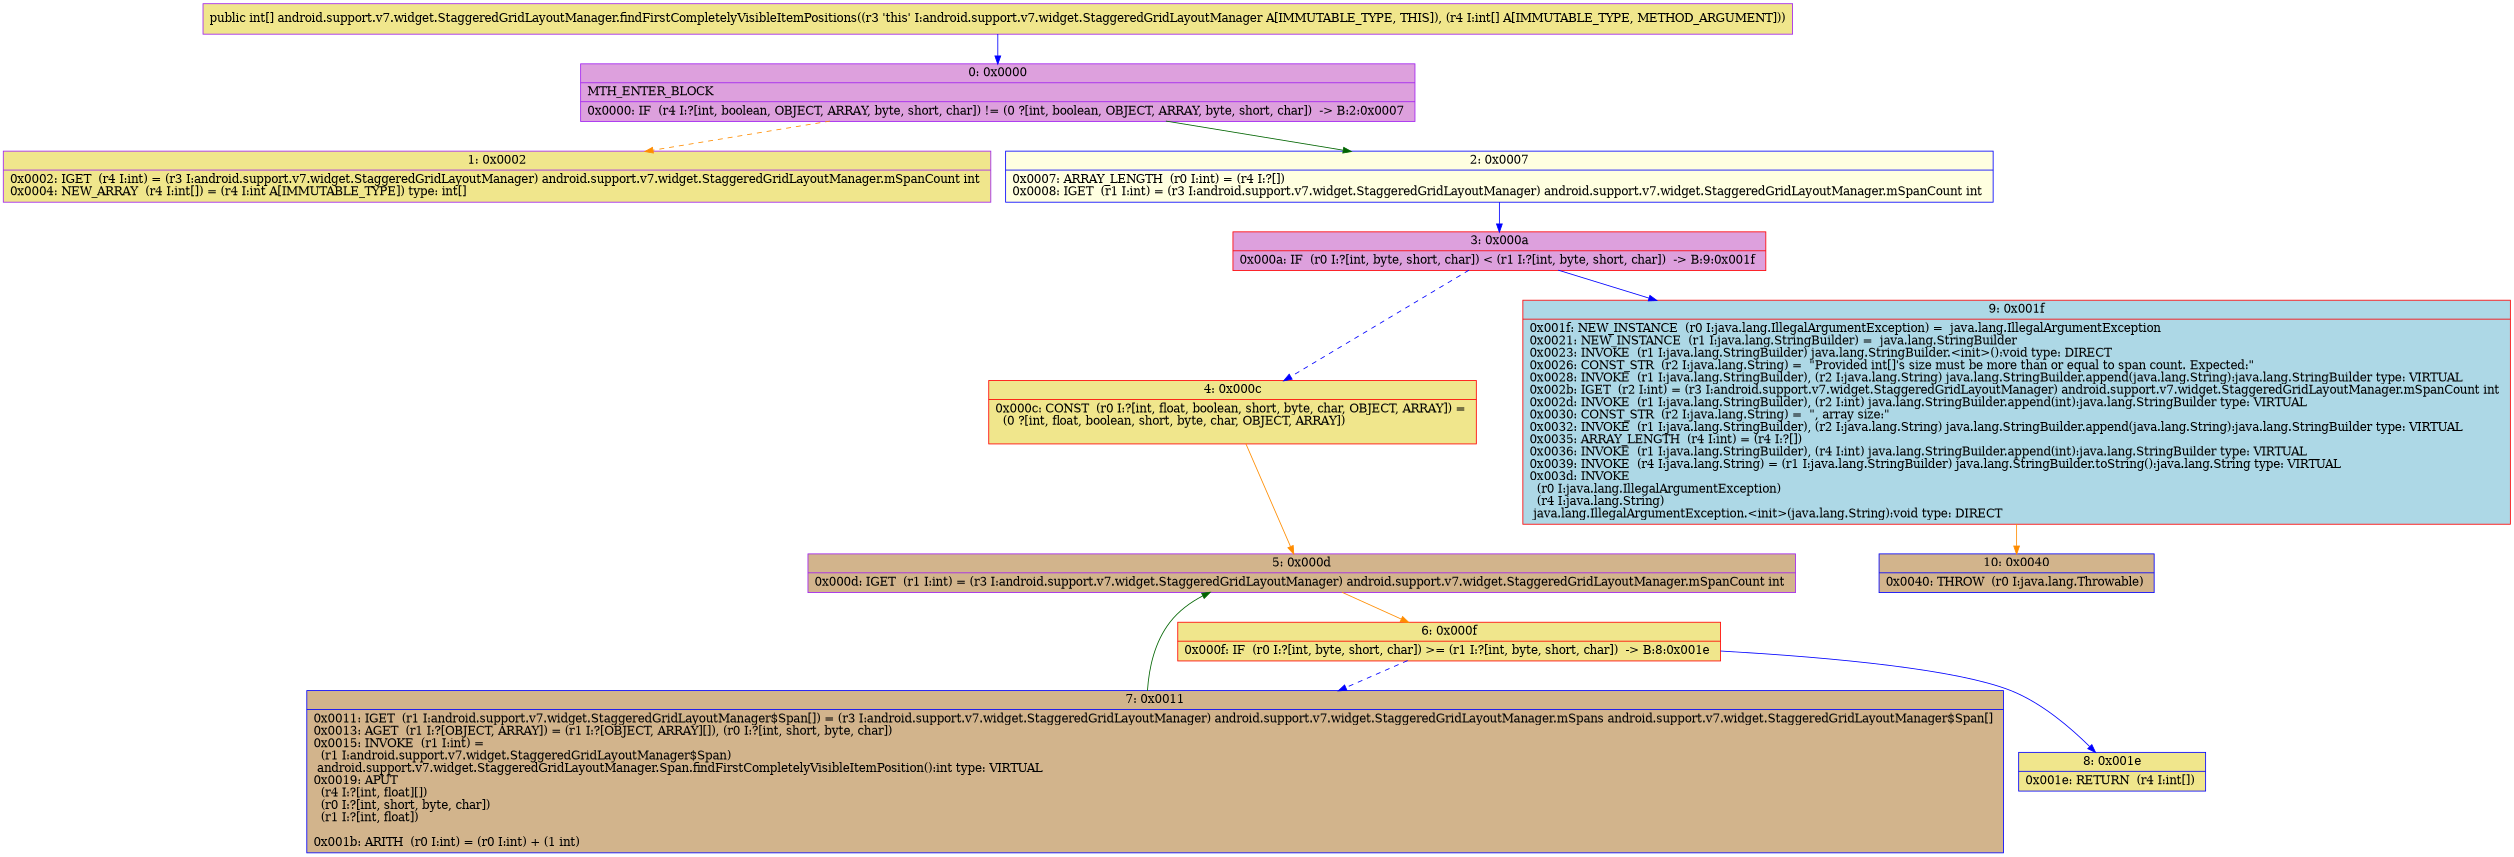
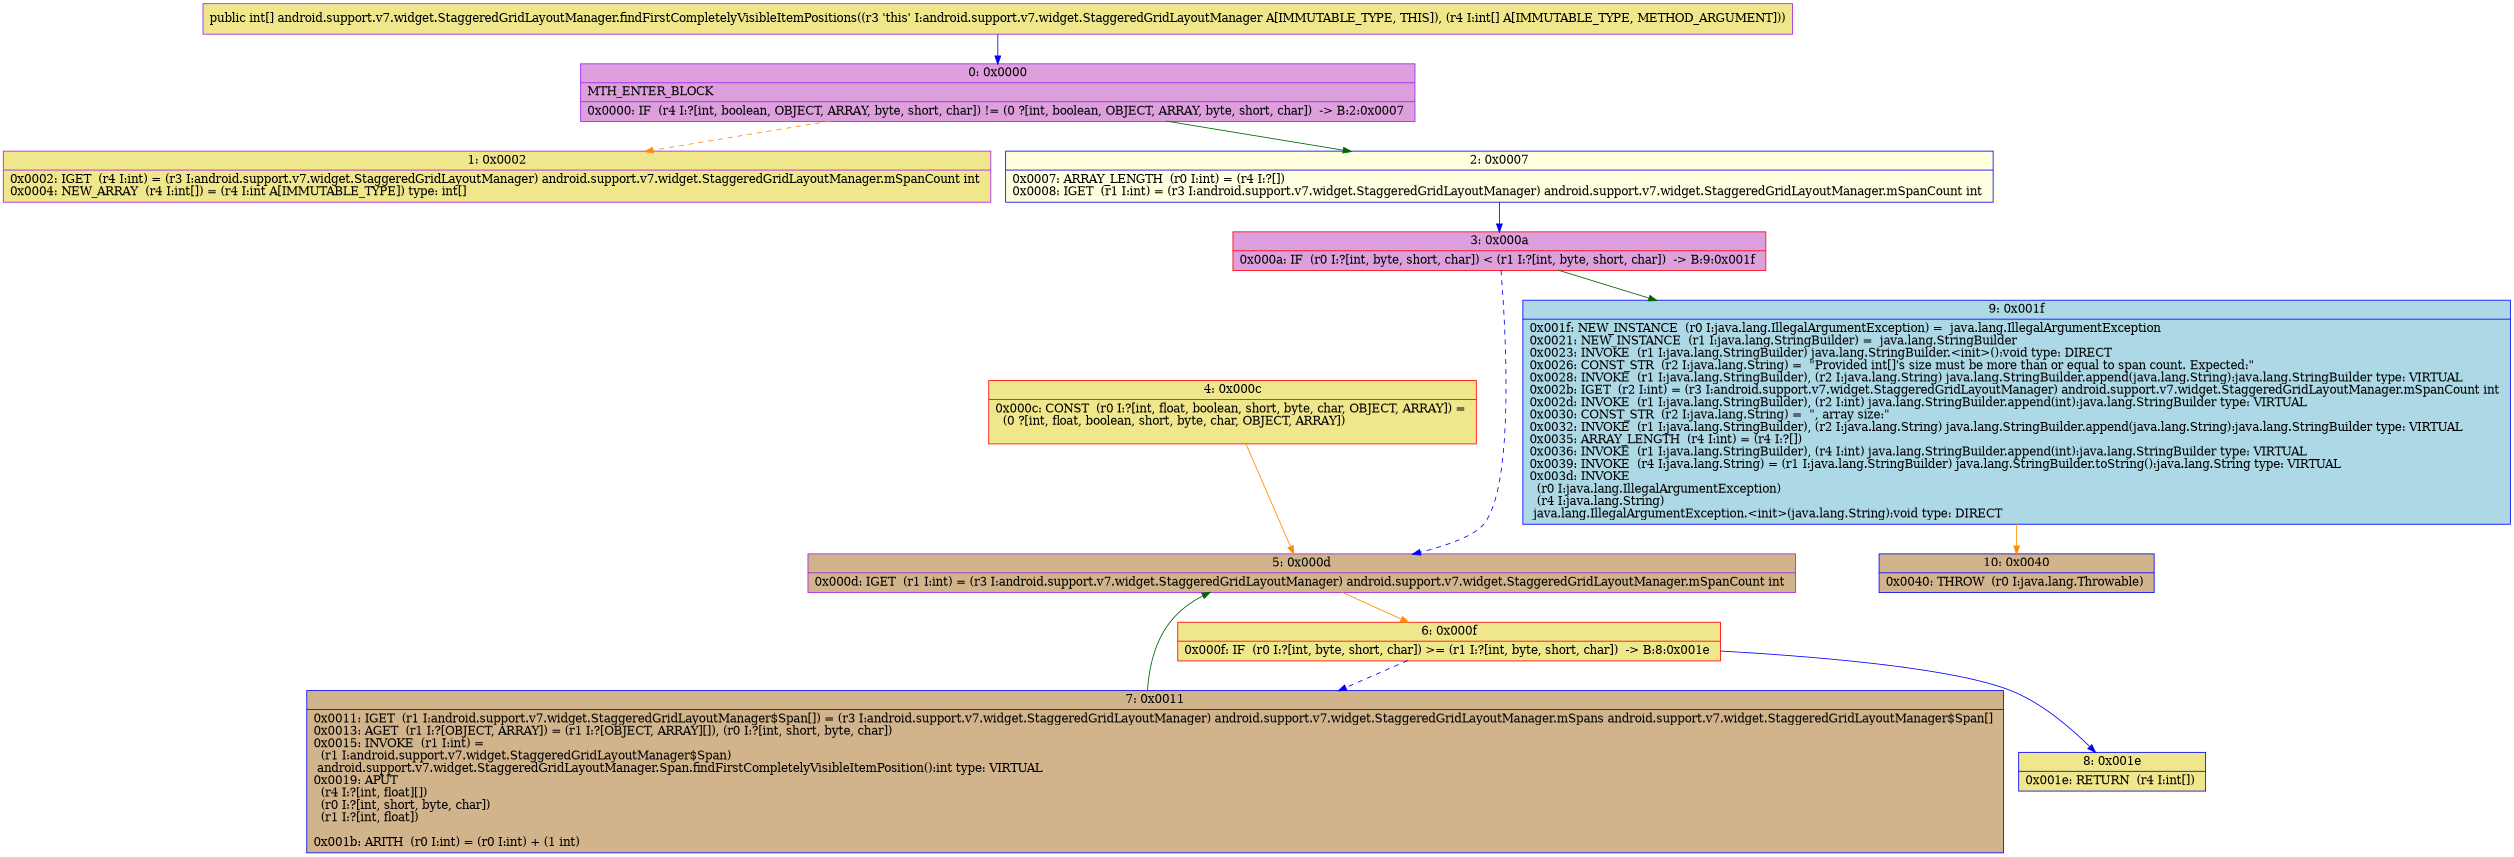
(1604, 284) -> (1604, 284)
(1380, 323) -> (1505, 434)
(2017, 412) -> (2017, 412)
